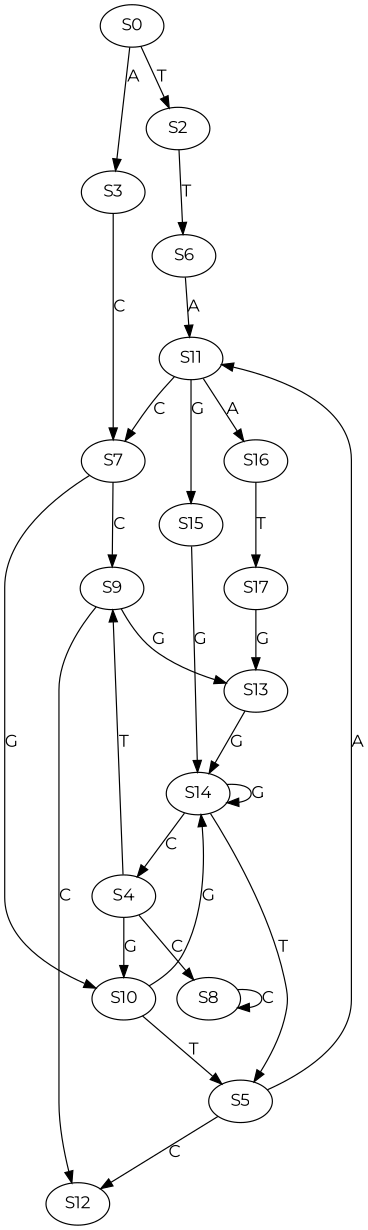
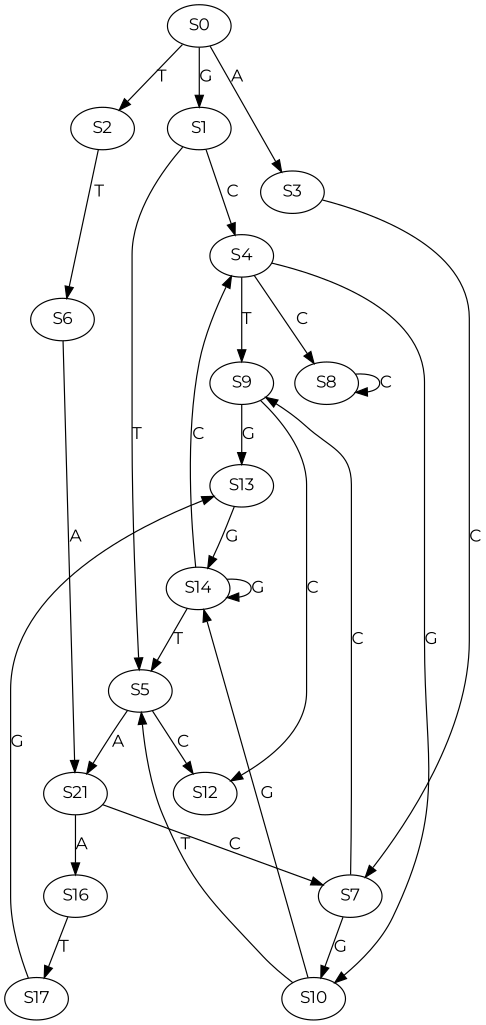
none -> (199, 129)
(191, 358) -> (75, 794)
(191, 525) -> none
